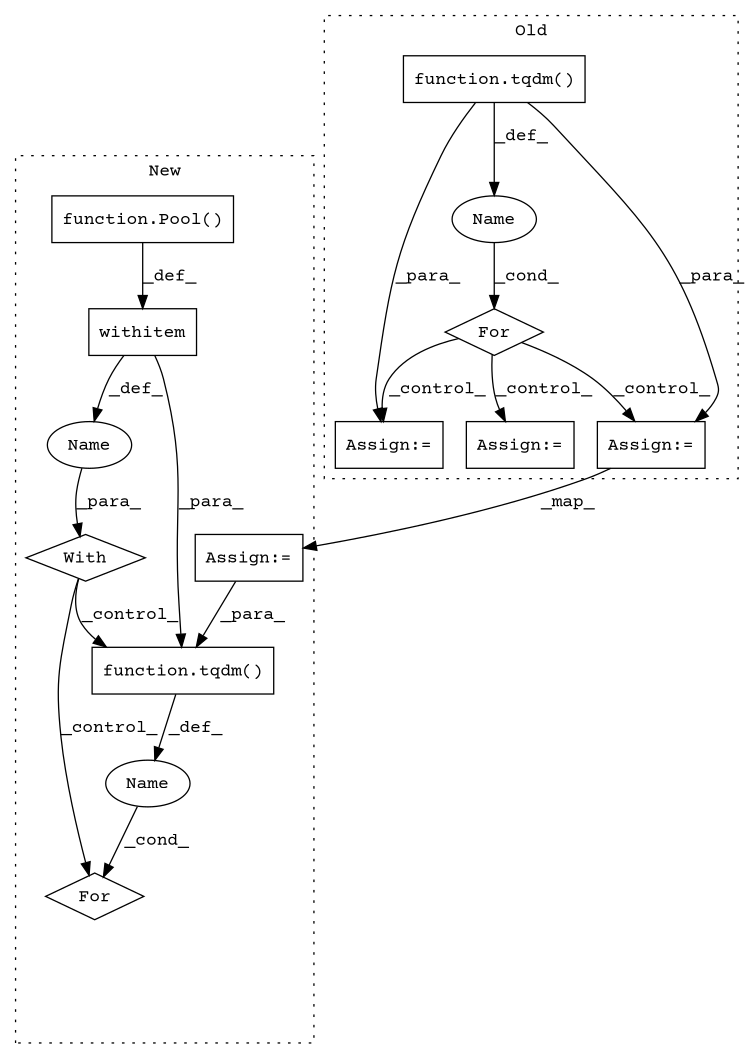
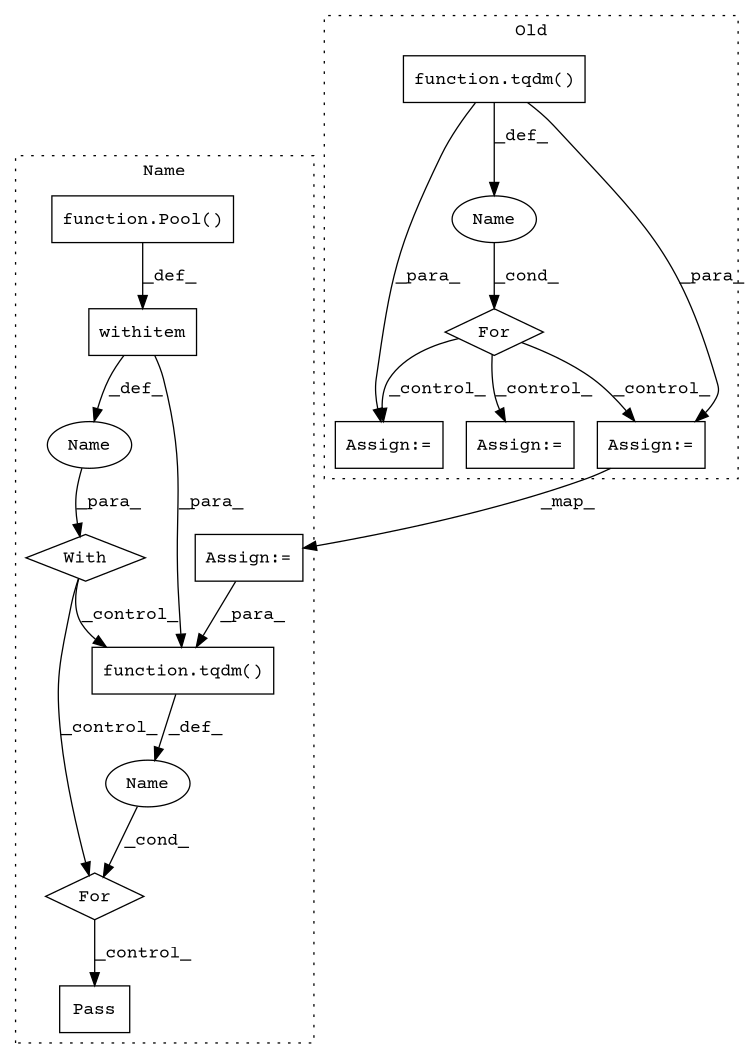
(165, 171) -> (165, 171)
none -> (95, 1009)
